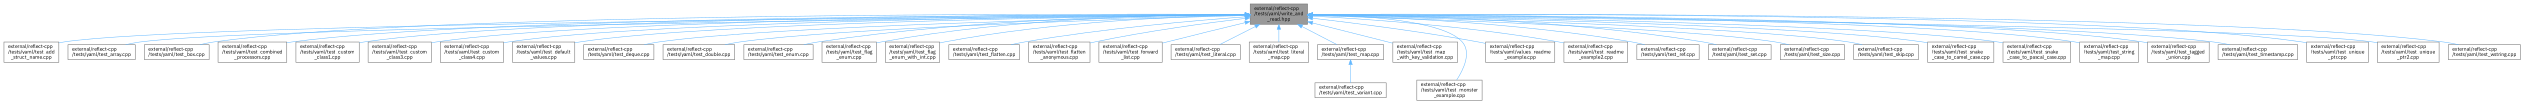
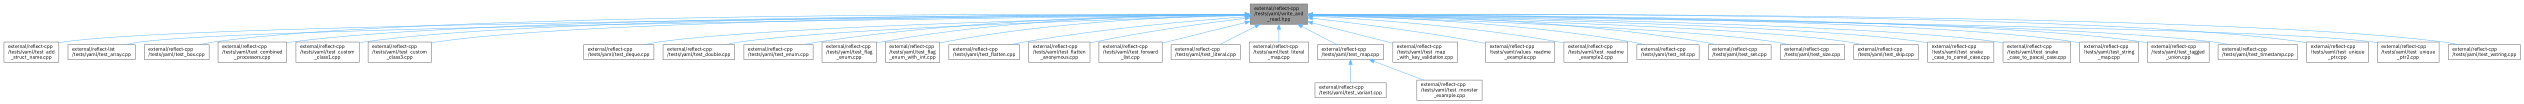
(1439, 29) -> (1399, 71)
(102, 52) -> (102, 52)
(472, 52) -> none
(544, 52) -> none
